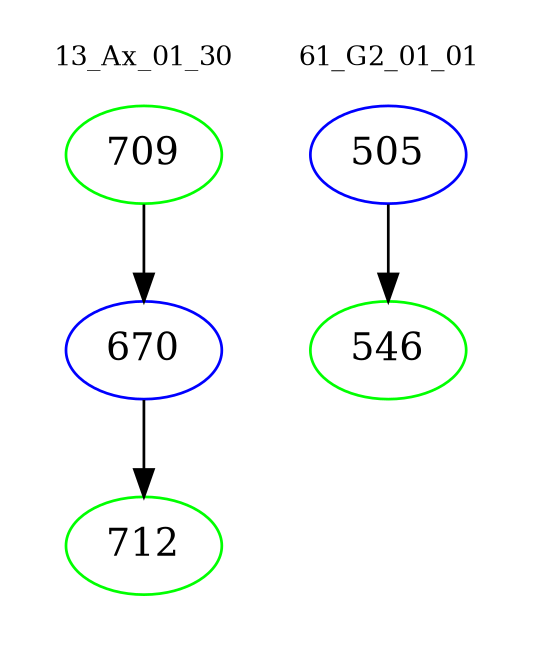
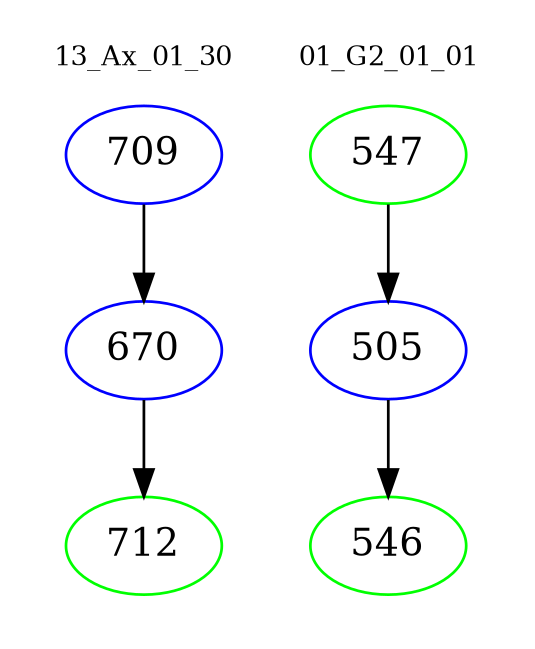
(390, 58) -> (390, 58)
(144, 155) -> (144, 155)
none -> (388, 155)
